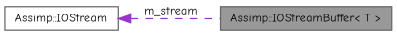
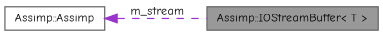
(62, 18) -> (55, 18)
